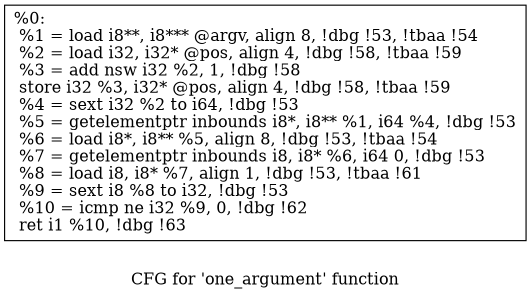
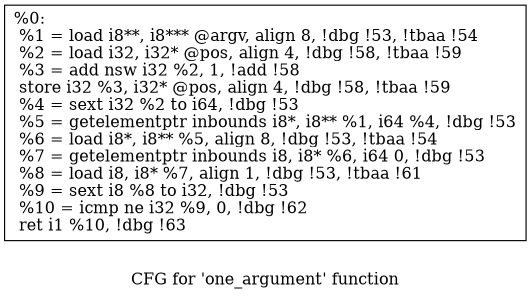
(157, 71) -> (157, 71)
